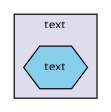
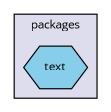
(56, 25) -> (56, 25)
